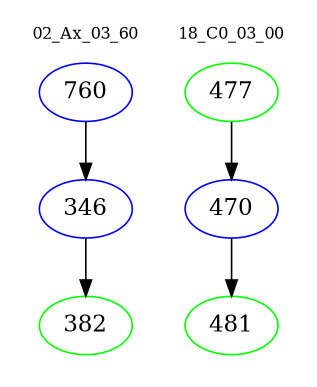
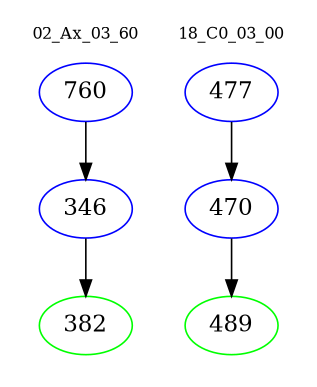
(232, 92) -> (232, 92)
(232, 326) -> (232, 326)
